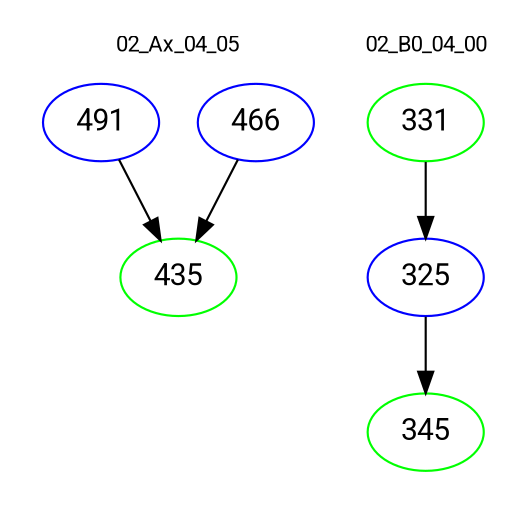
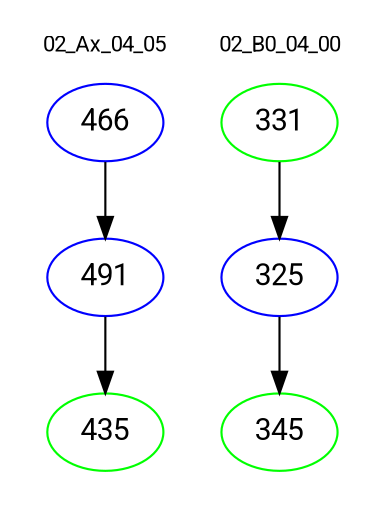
(222, 190) -> (105, 189)
